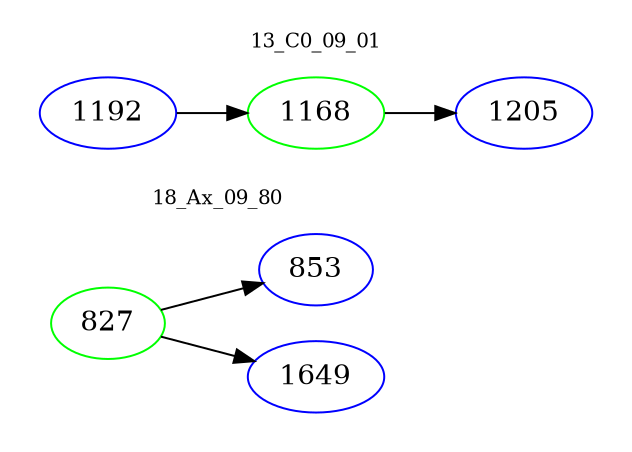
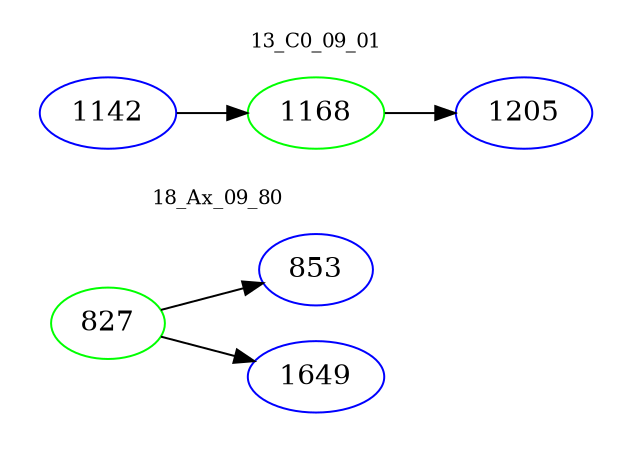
(108, 113) -> (108, 113)
